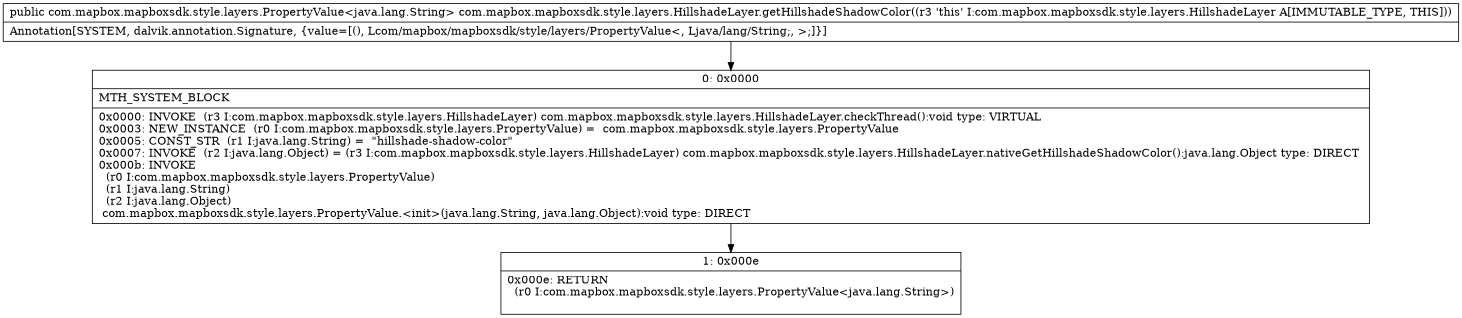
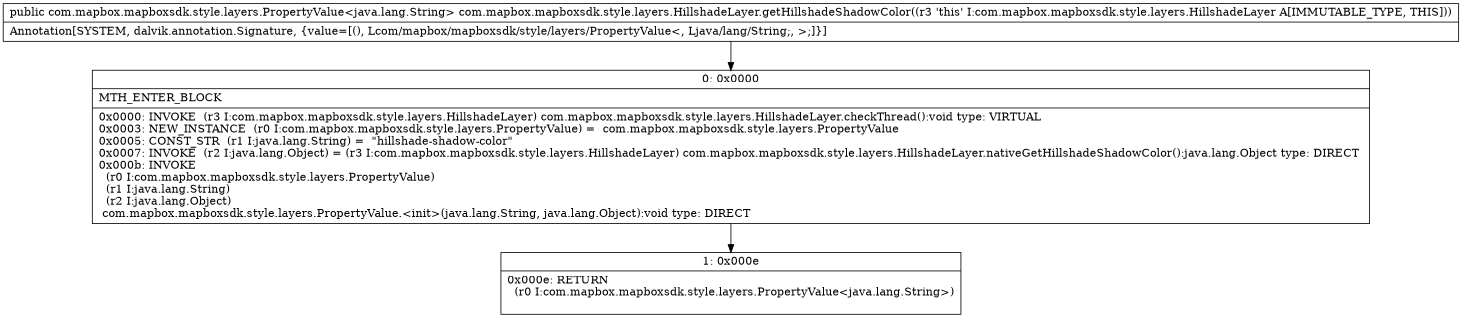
(164, 98) -> (161, 98)
